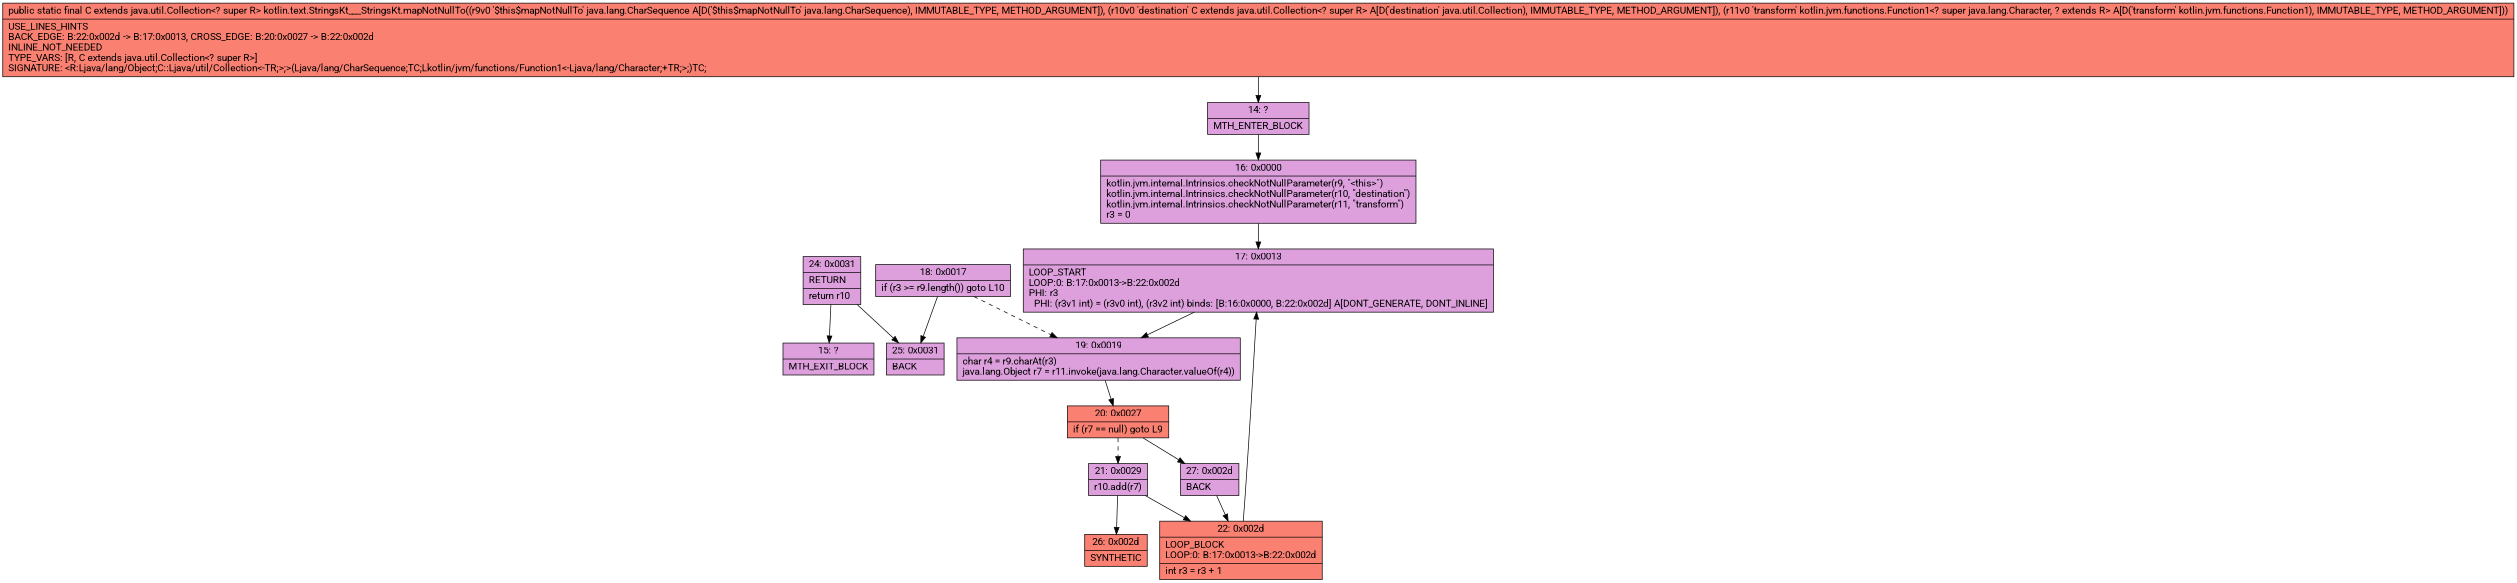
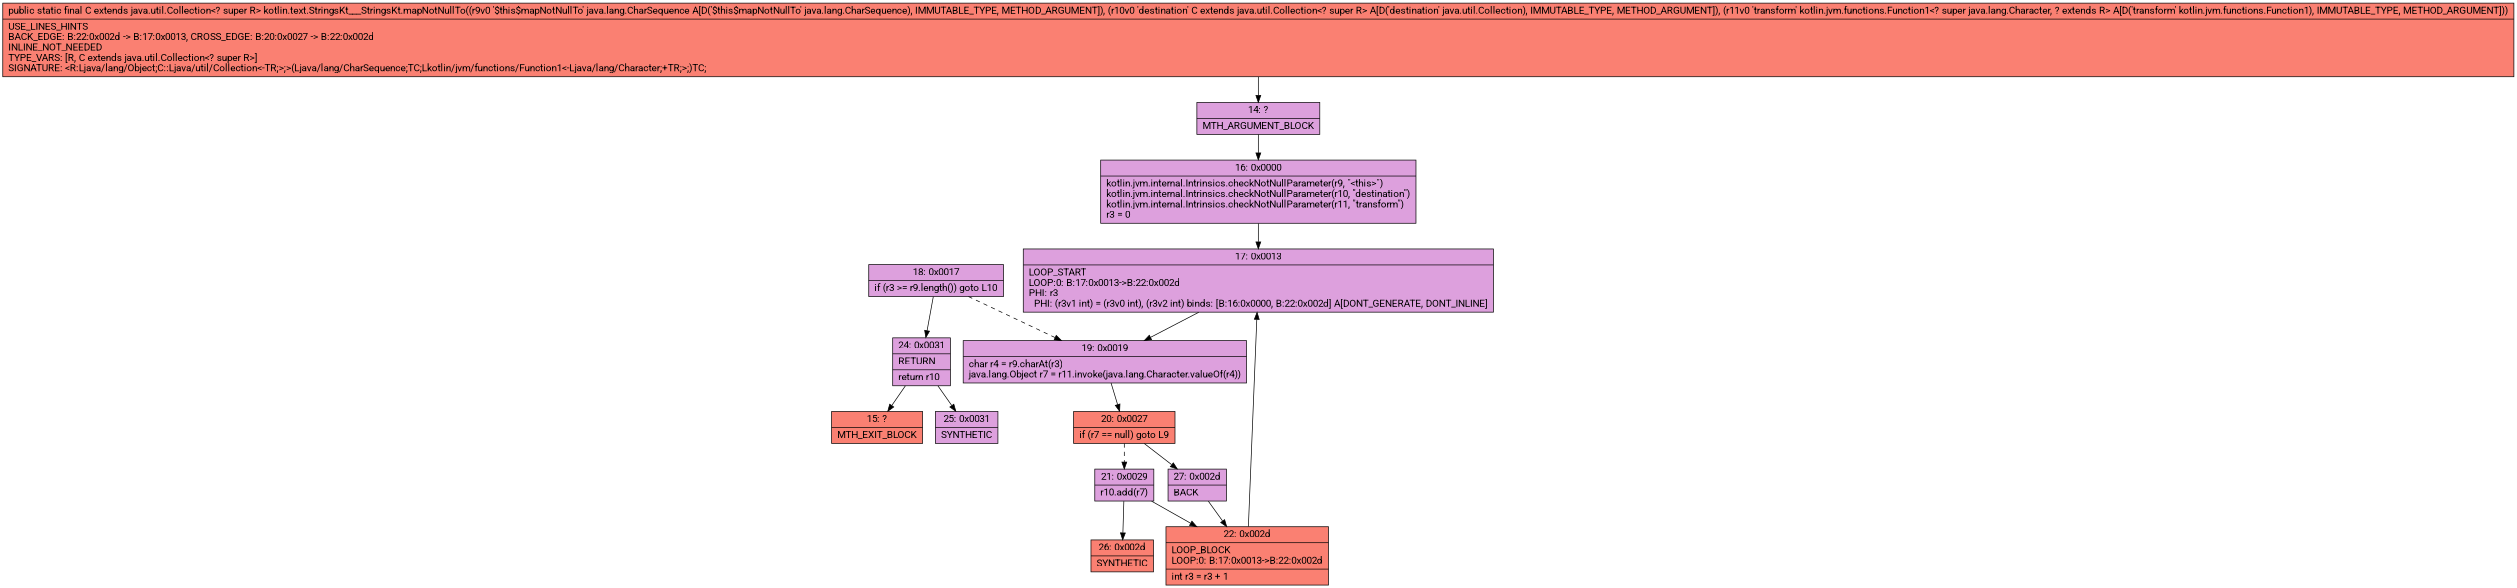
(1258, 126) -> (1258, 126)
(930, 316) -> (930, 314)
(828, 359) -> (877, 427)
(905, 367) -> (967, 435)
